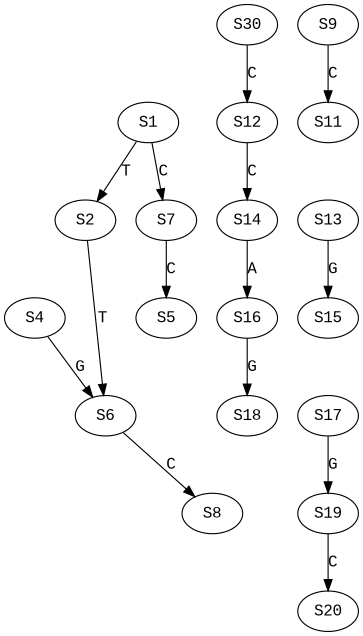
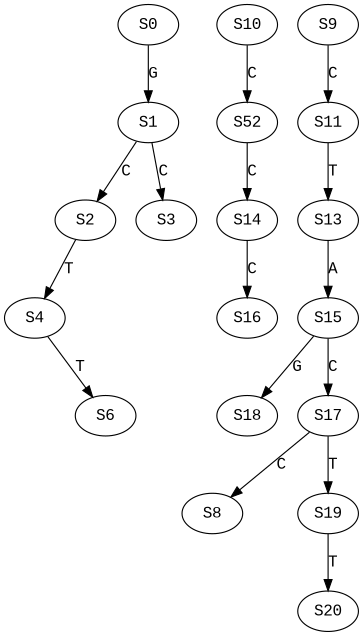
none -> (148, 25)
(247, 25) -> (247, 25)
(247, 122) -> (247, 122)
none -> (328, 166)
(126, 171) -> (126, 171)
(166, 220) -> (166, 220)
(252, 269) -> (252, 269)
(333, 269) -> (333, 269)
(95, 312) -> (63, 264)
(166, 318) -> none
(247, 361) -> (291, 363)
none -> (328, 361)
(80, 367) -> (80, 367)
(155, 461) -> (275, 461)
(333, 465) -> (333, 465)
(333, 562) -> (333, 562)
